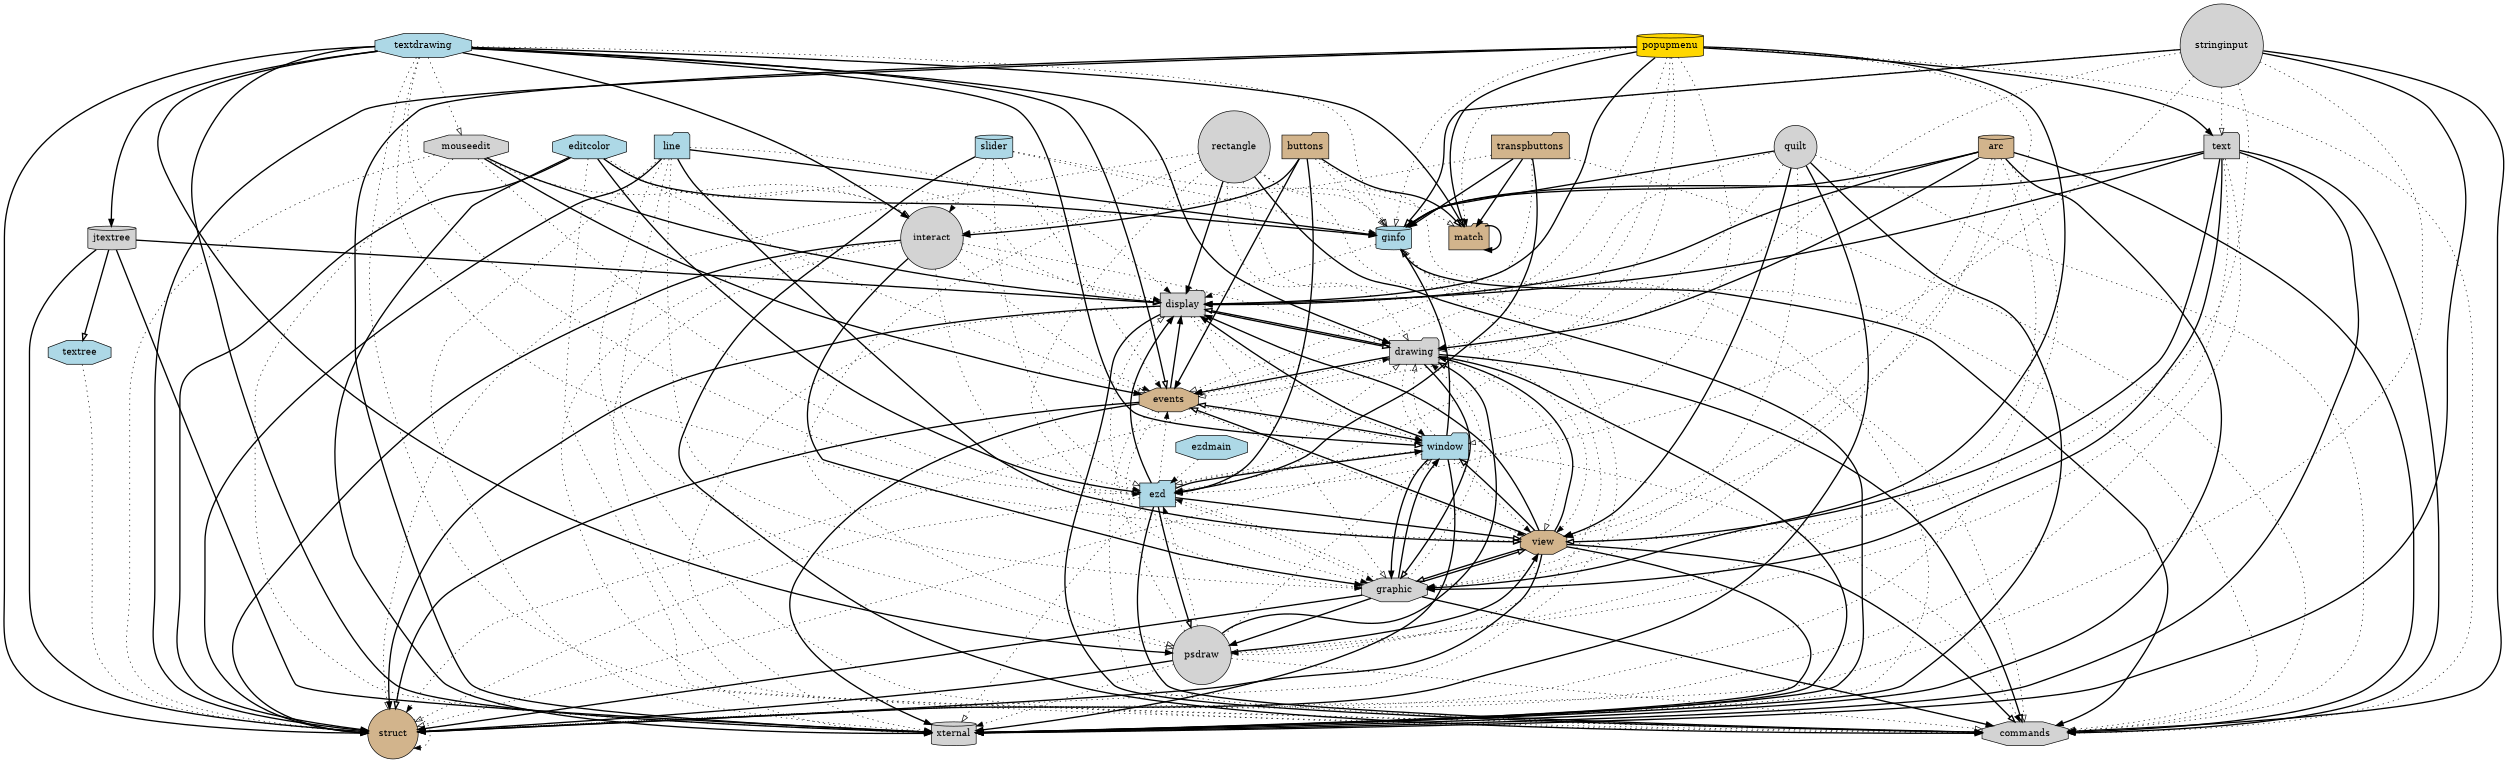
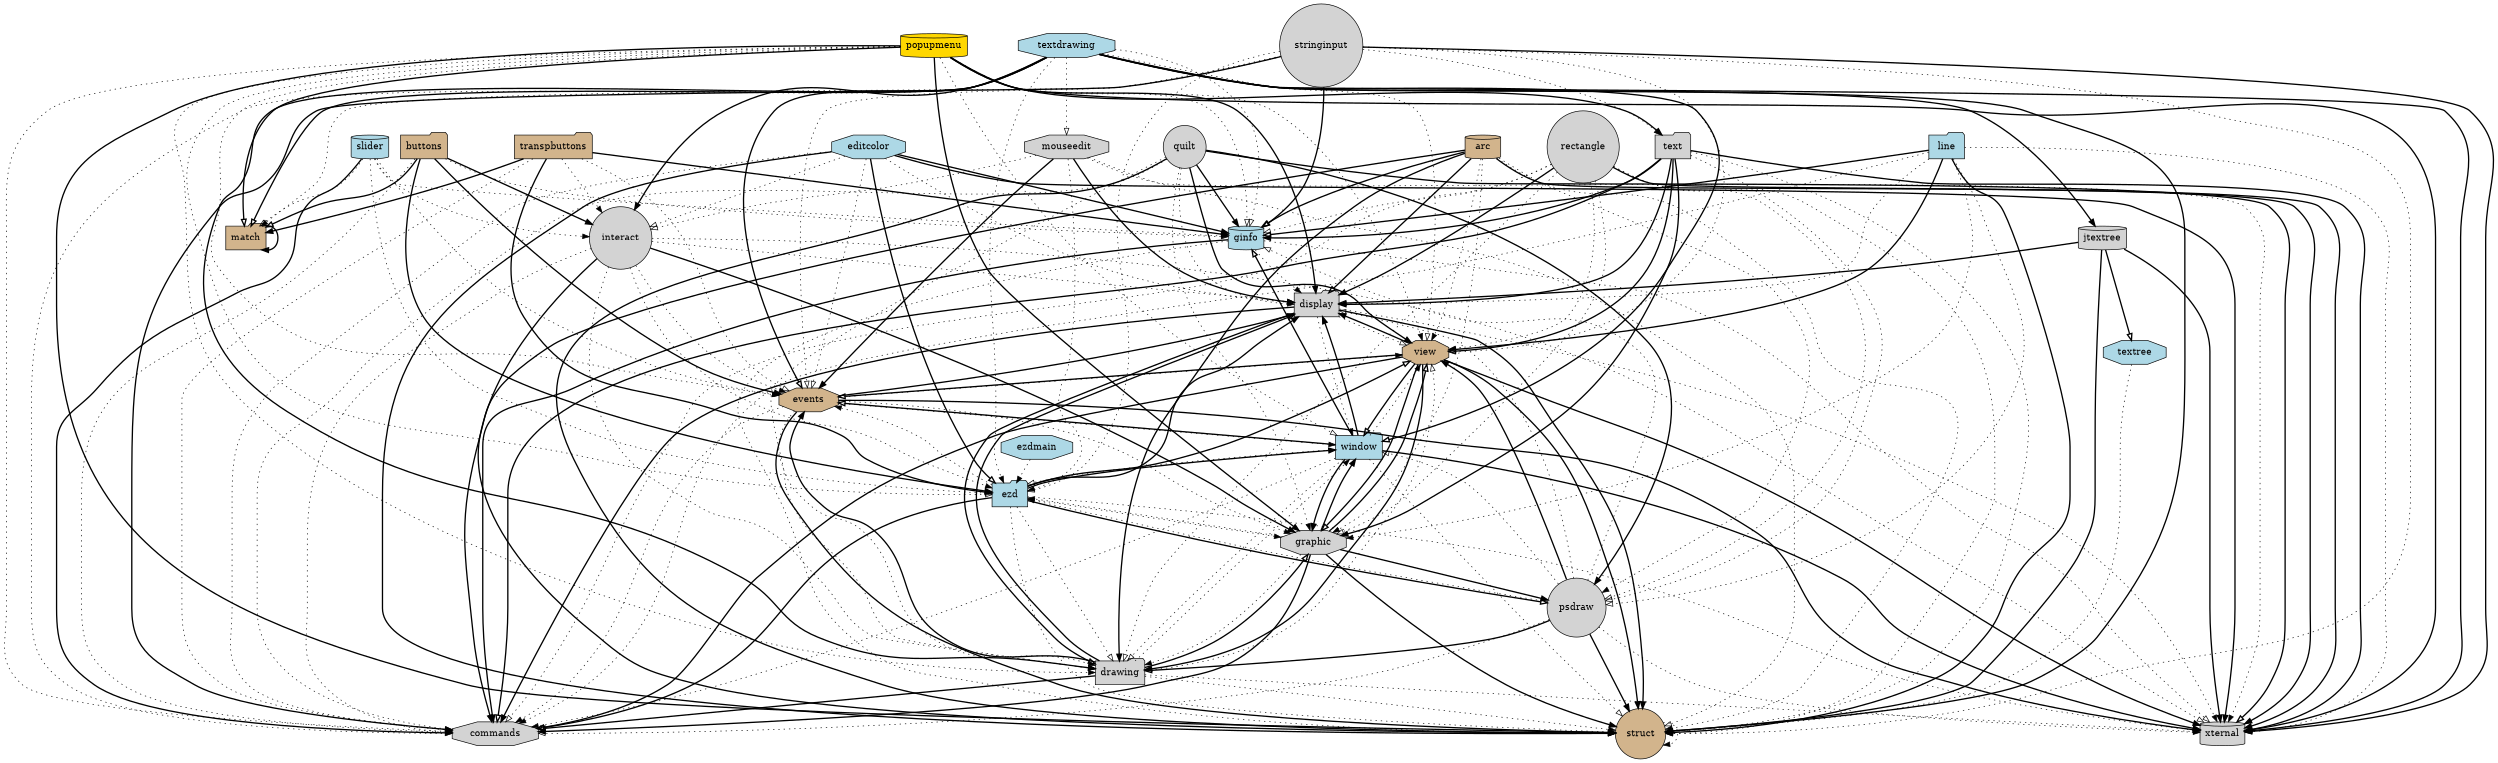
(778, 384) -> (1072, 341)
(475, 470) -> (1558, 270)
(1306, 470) -> (1370, 330)
(1793, 690) -> (1669, 703)
